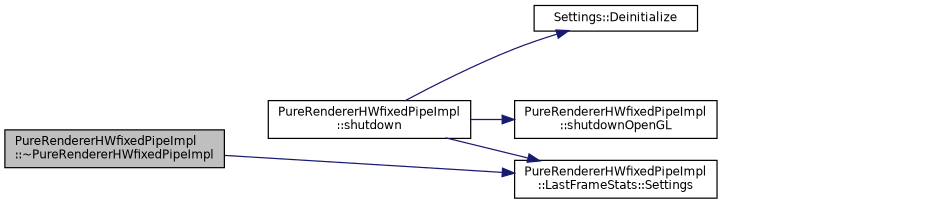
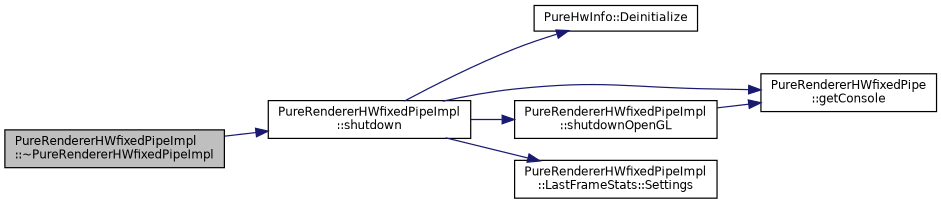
(616, 18) -> (616, 18)
none -> (849, 93)
(363, 164) -> (240, 134)
